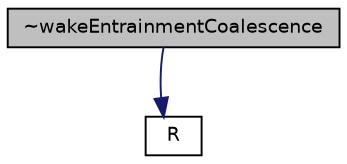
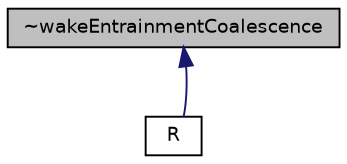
(161, 72) -> (186, 92)
